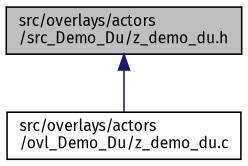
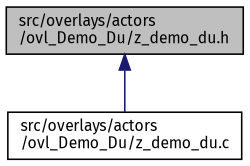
(124, 31) -> (125, 31)
